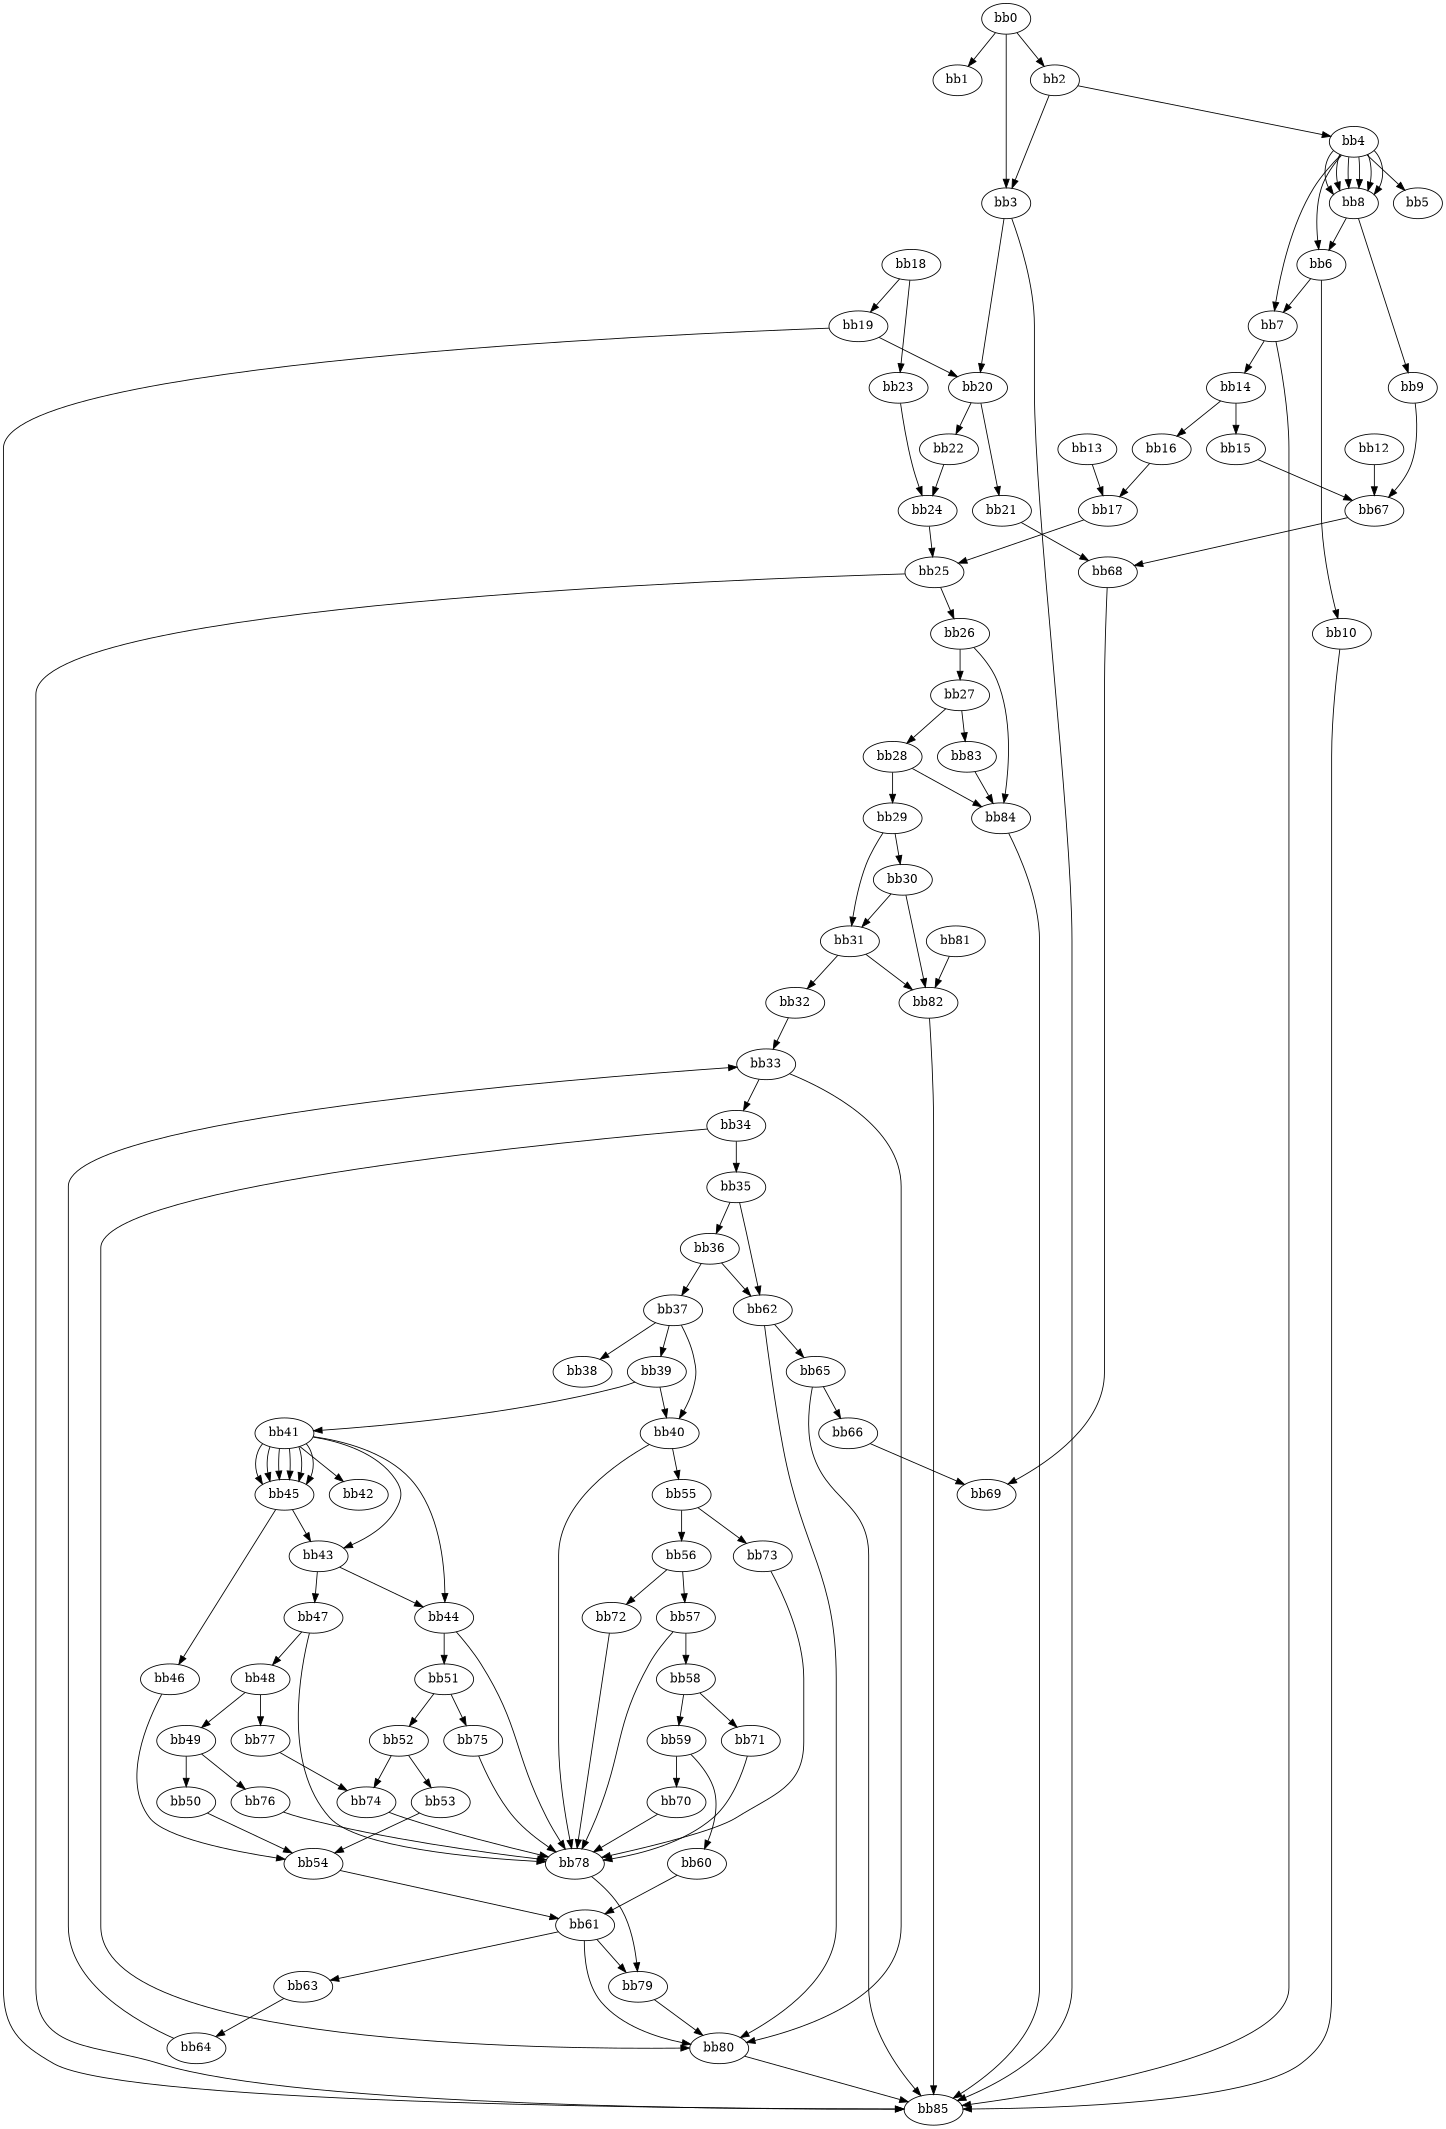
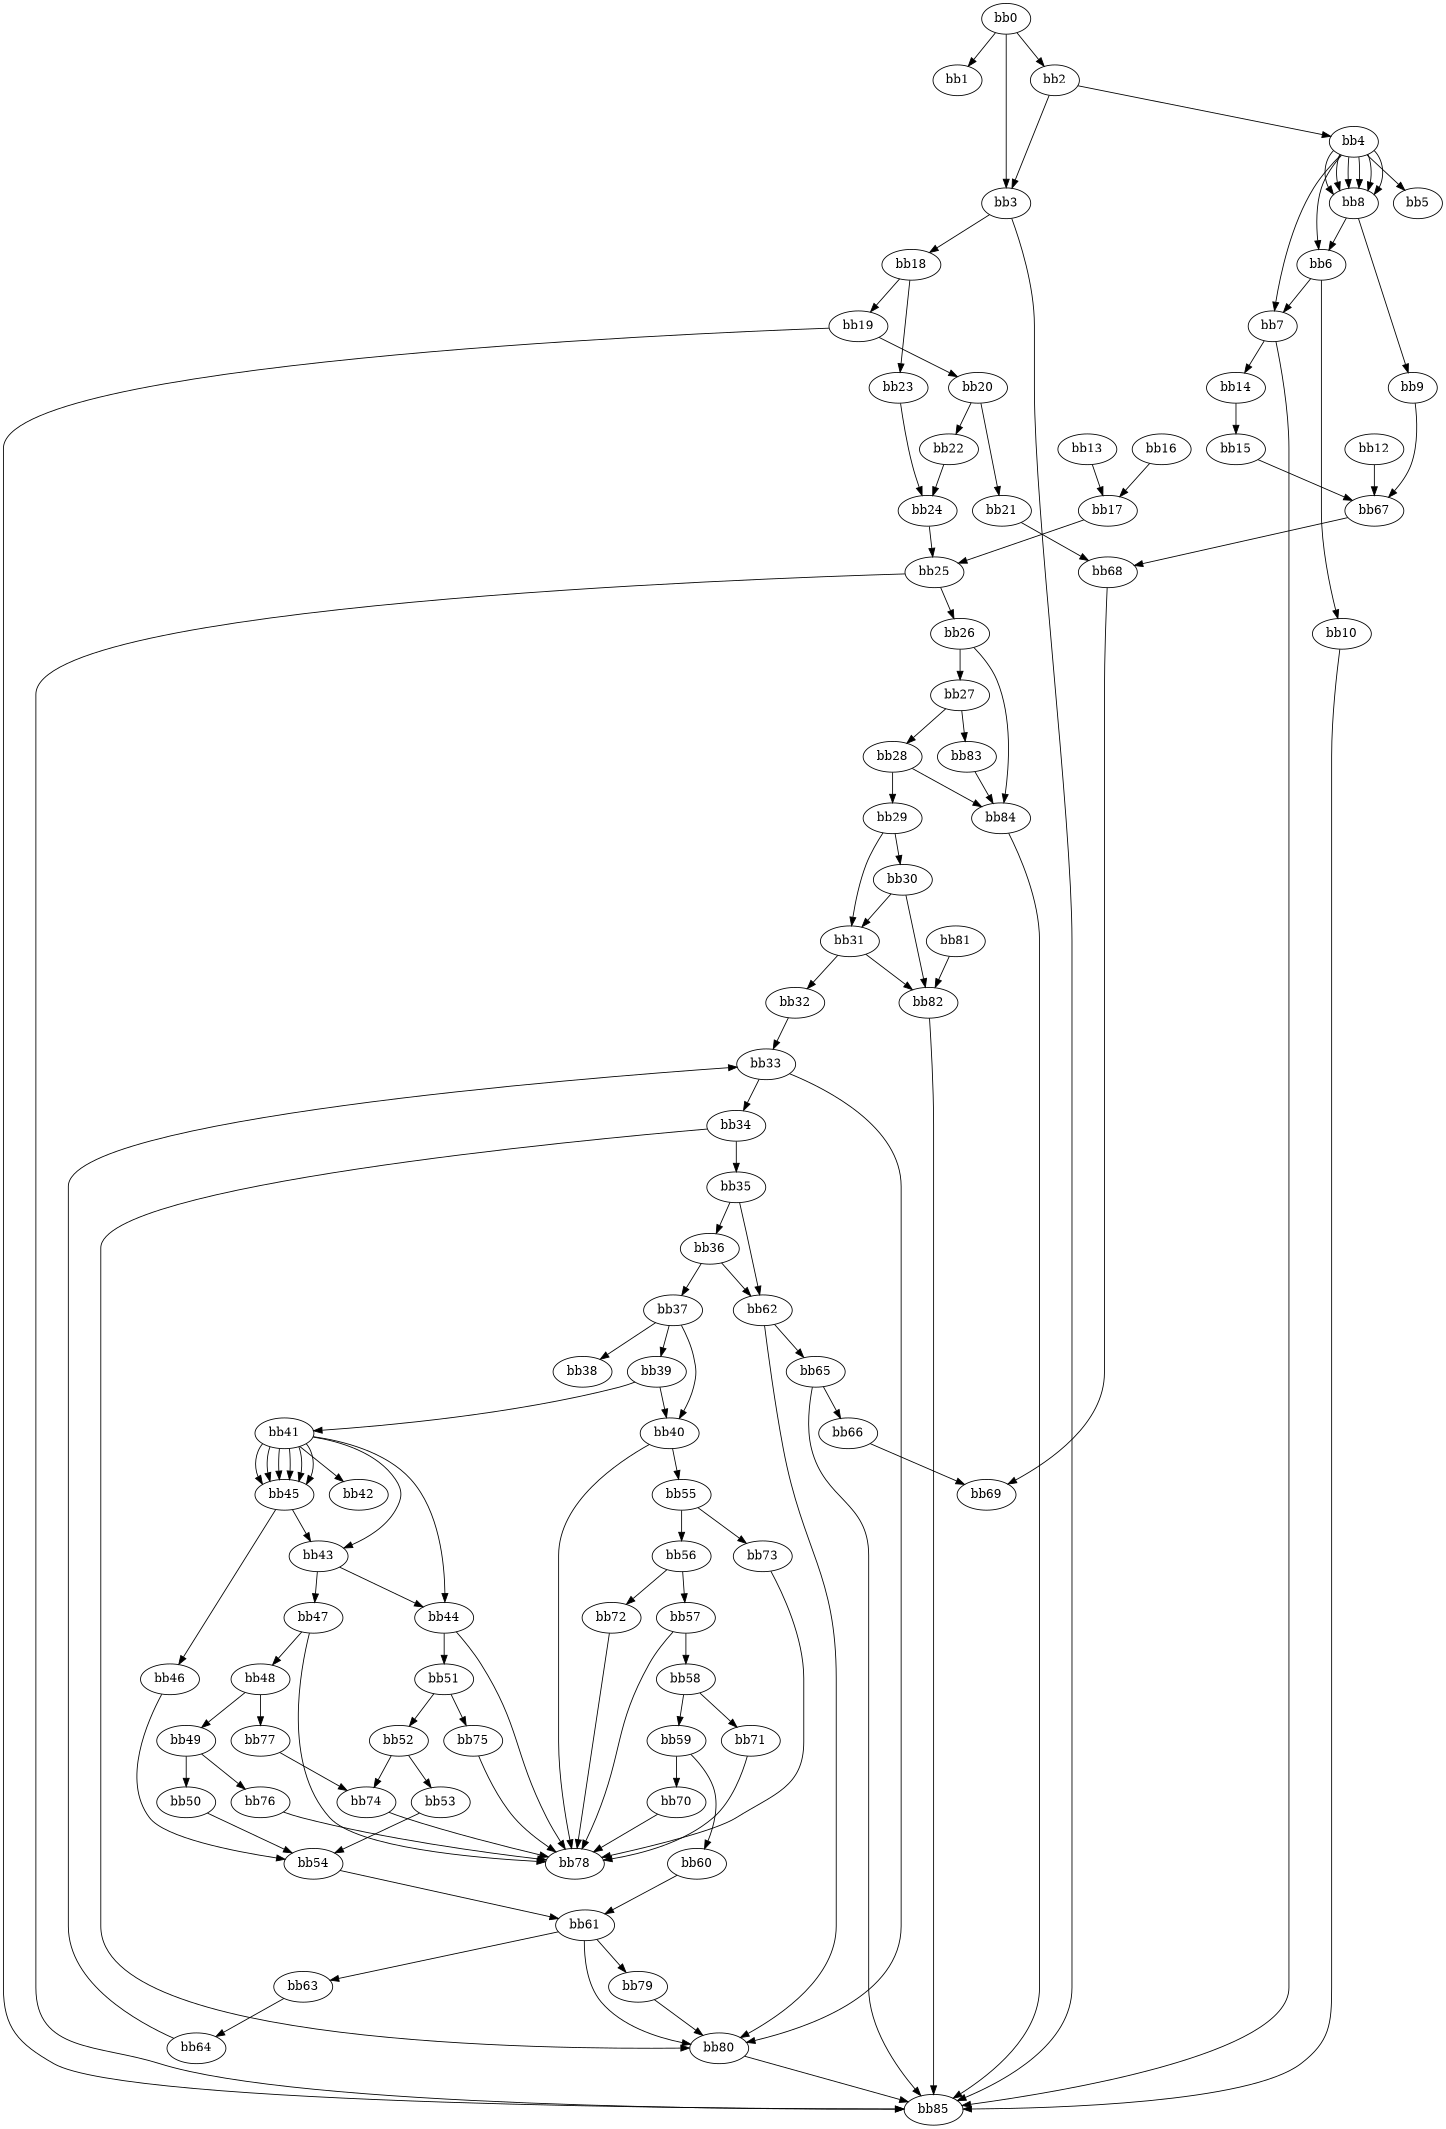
(993, 291) -> (963, 231)
(1202, 416) -> none
(624, 1914) -> none
